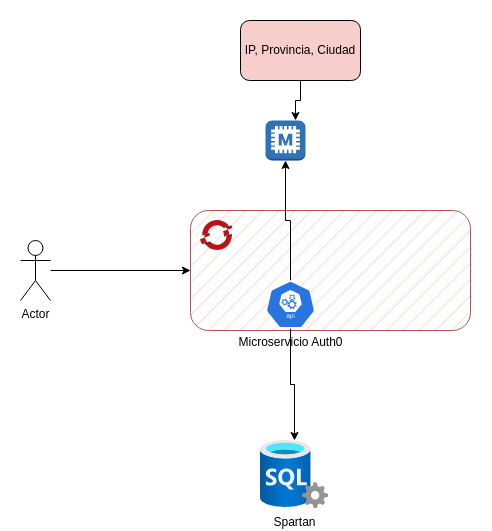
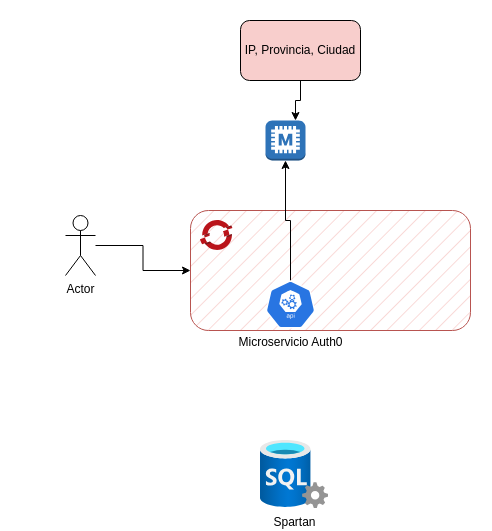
(36, 271) -> (81, 246)
(291, 383) -> none
